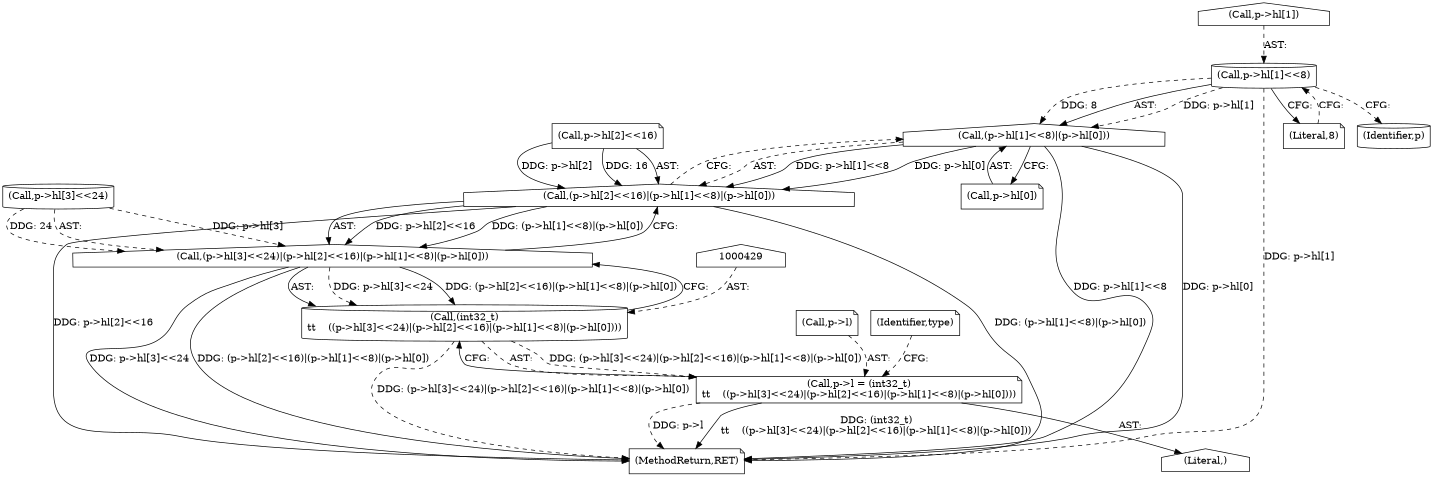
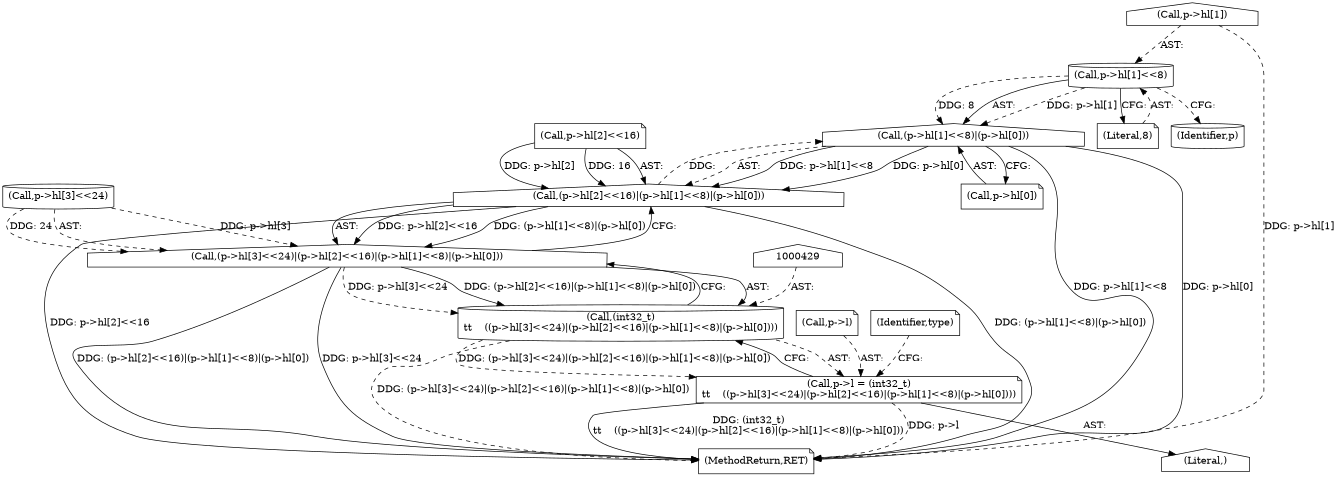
(1333, 106) -> (1164, 106)
(720, 166) -> (704, 166)
(1170, 433) -> (1237, 410)
